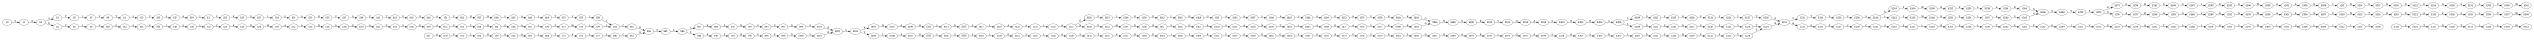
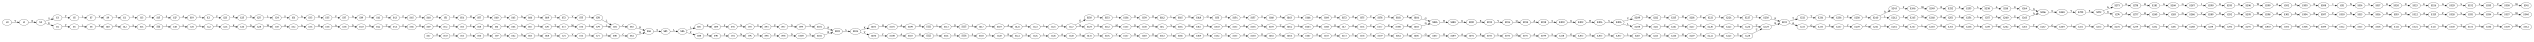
none -> (2386, 27)
